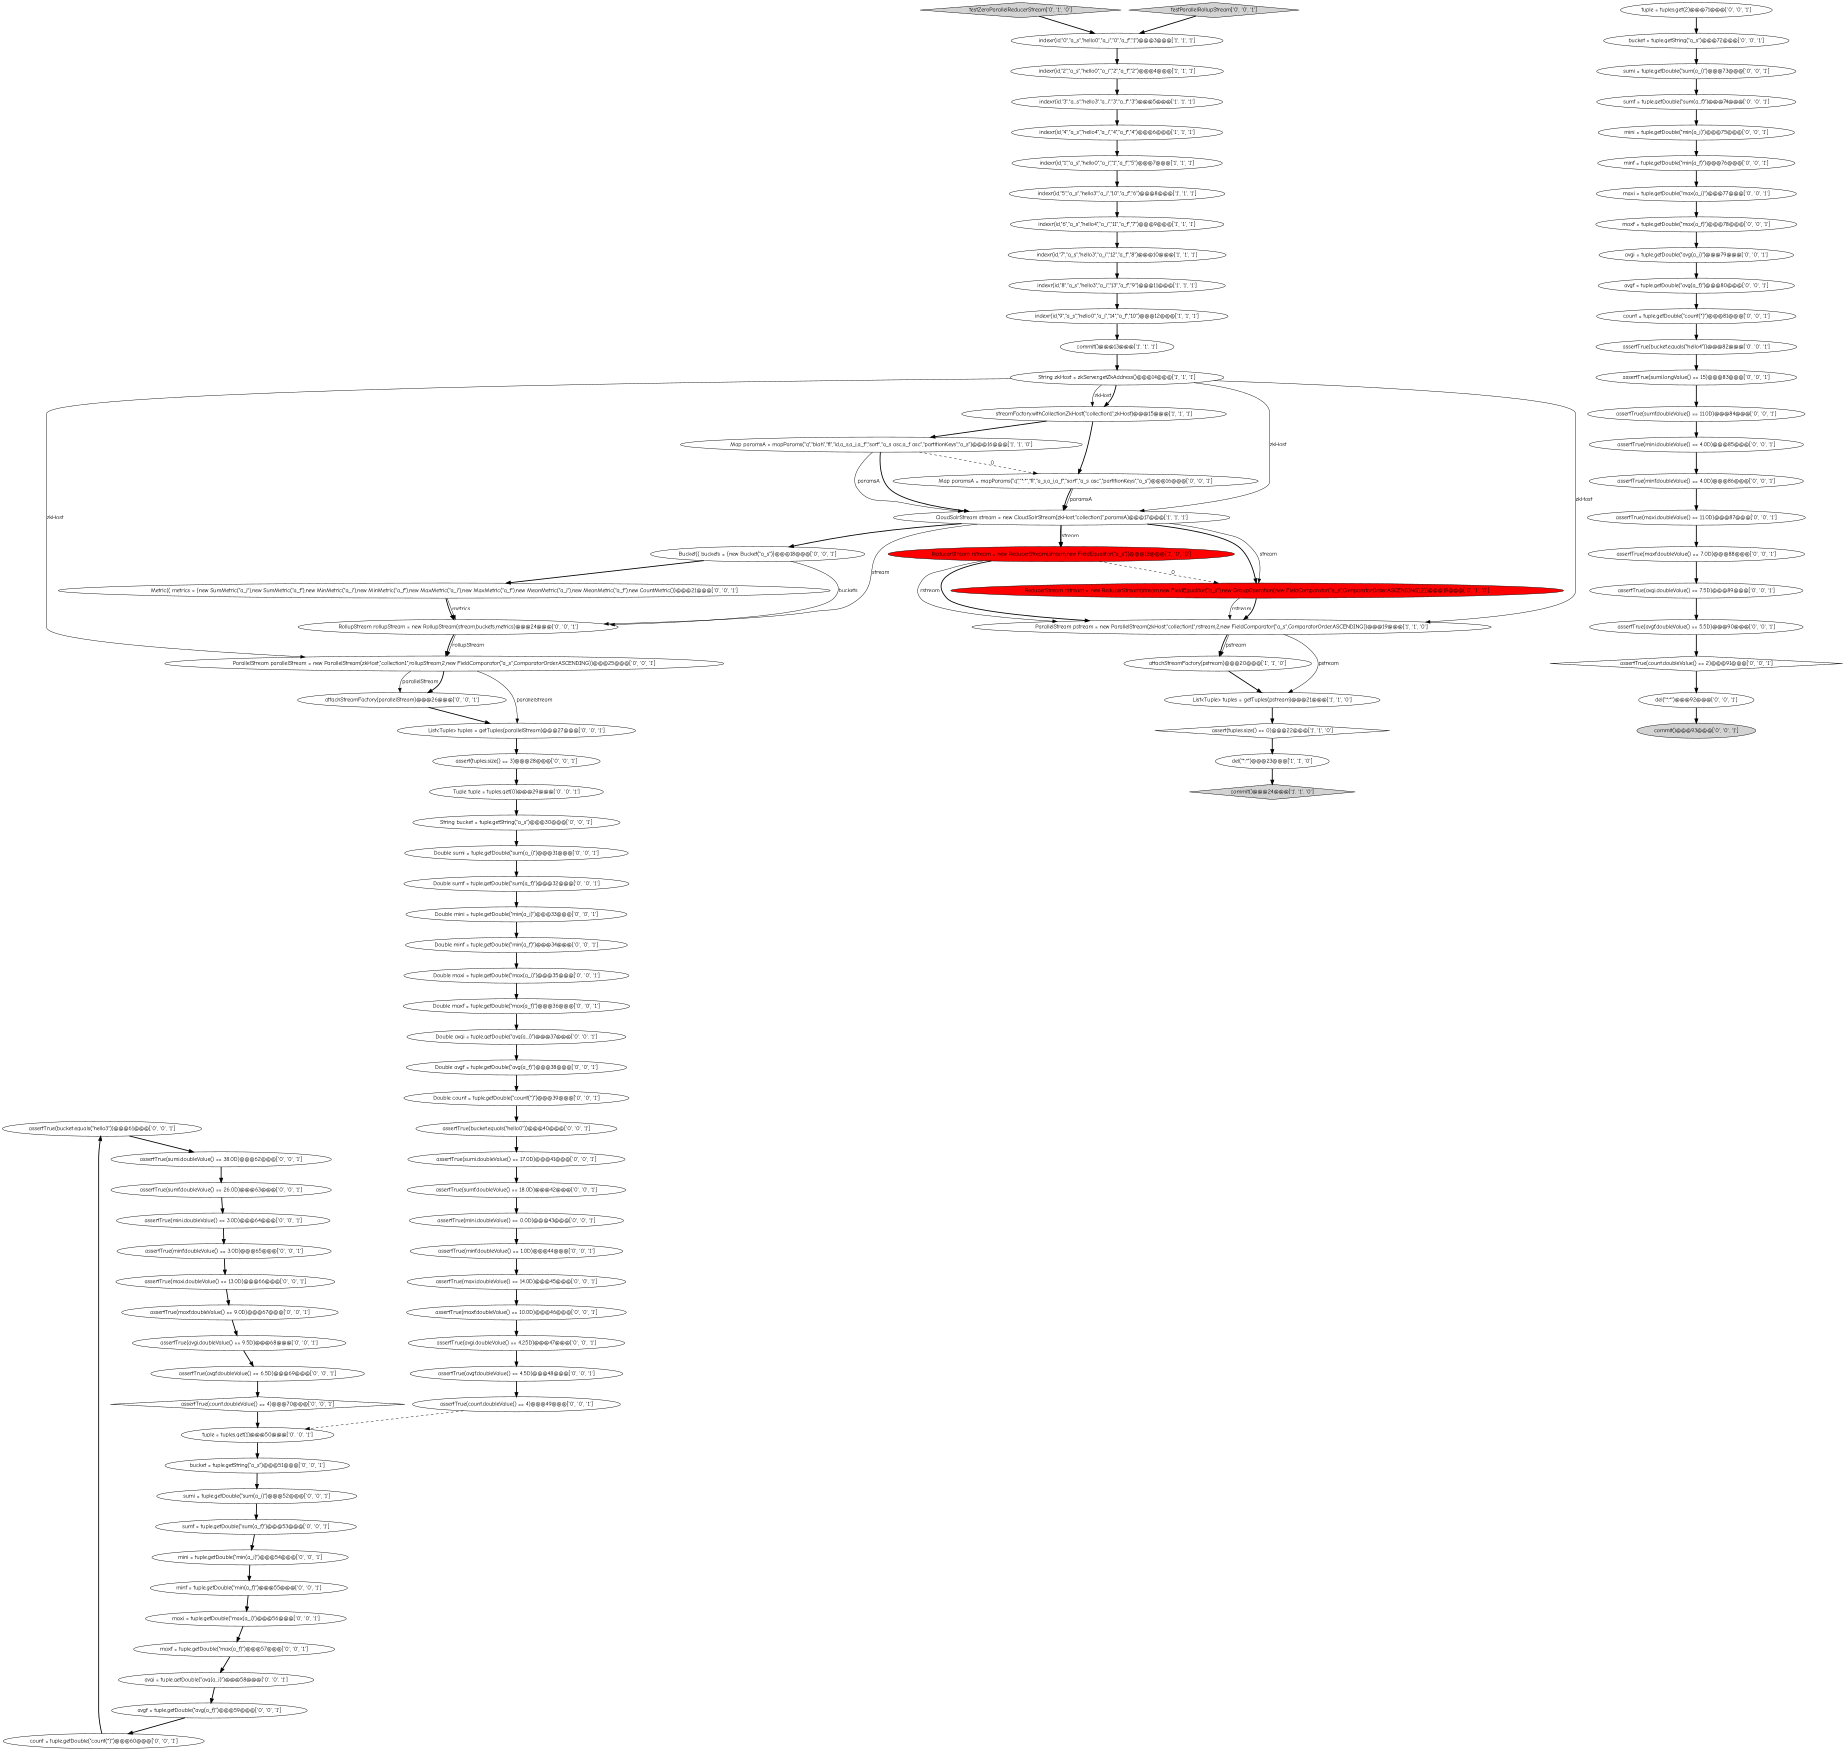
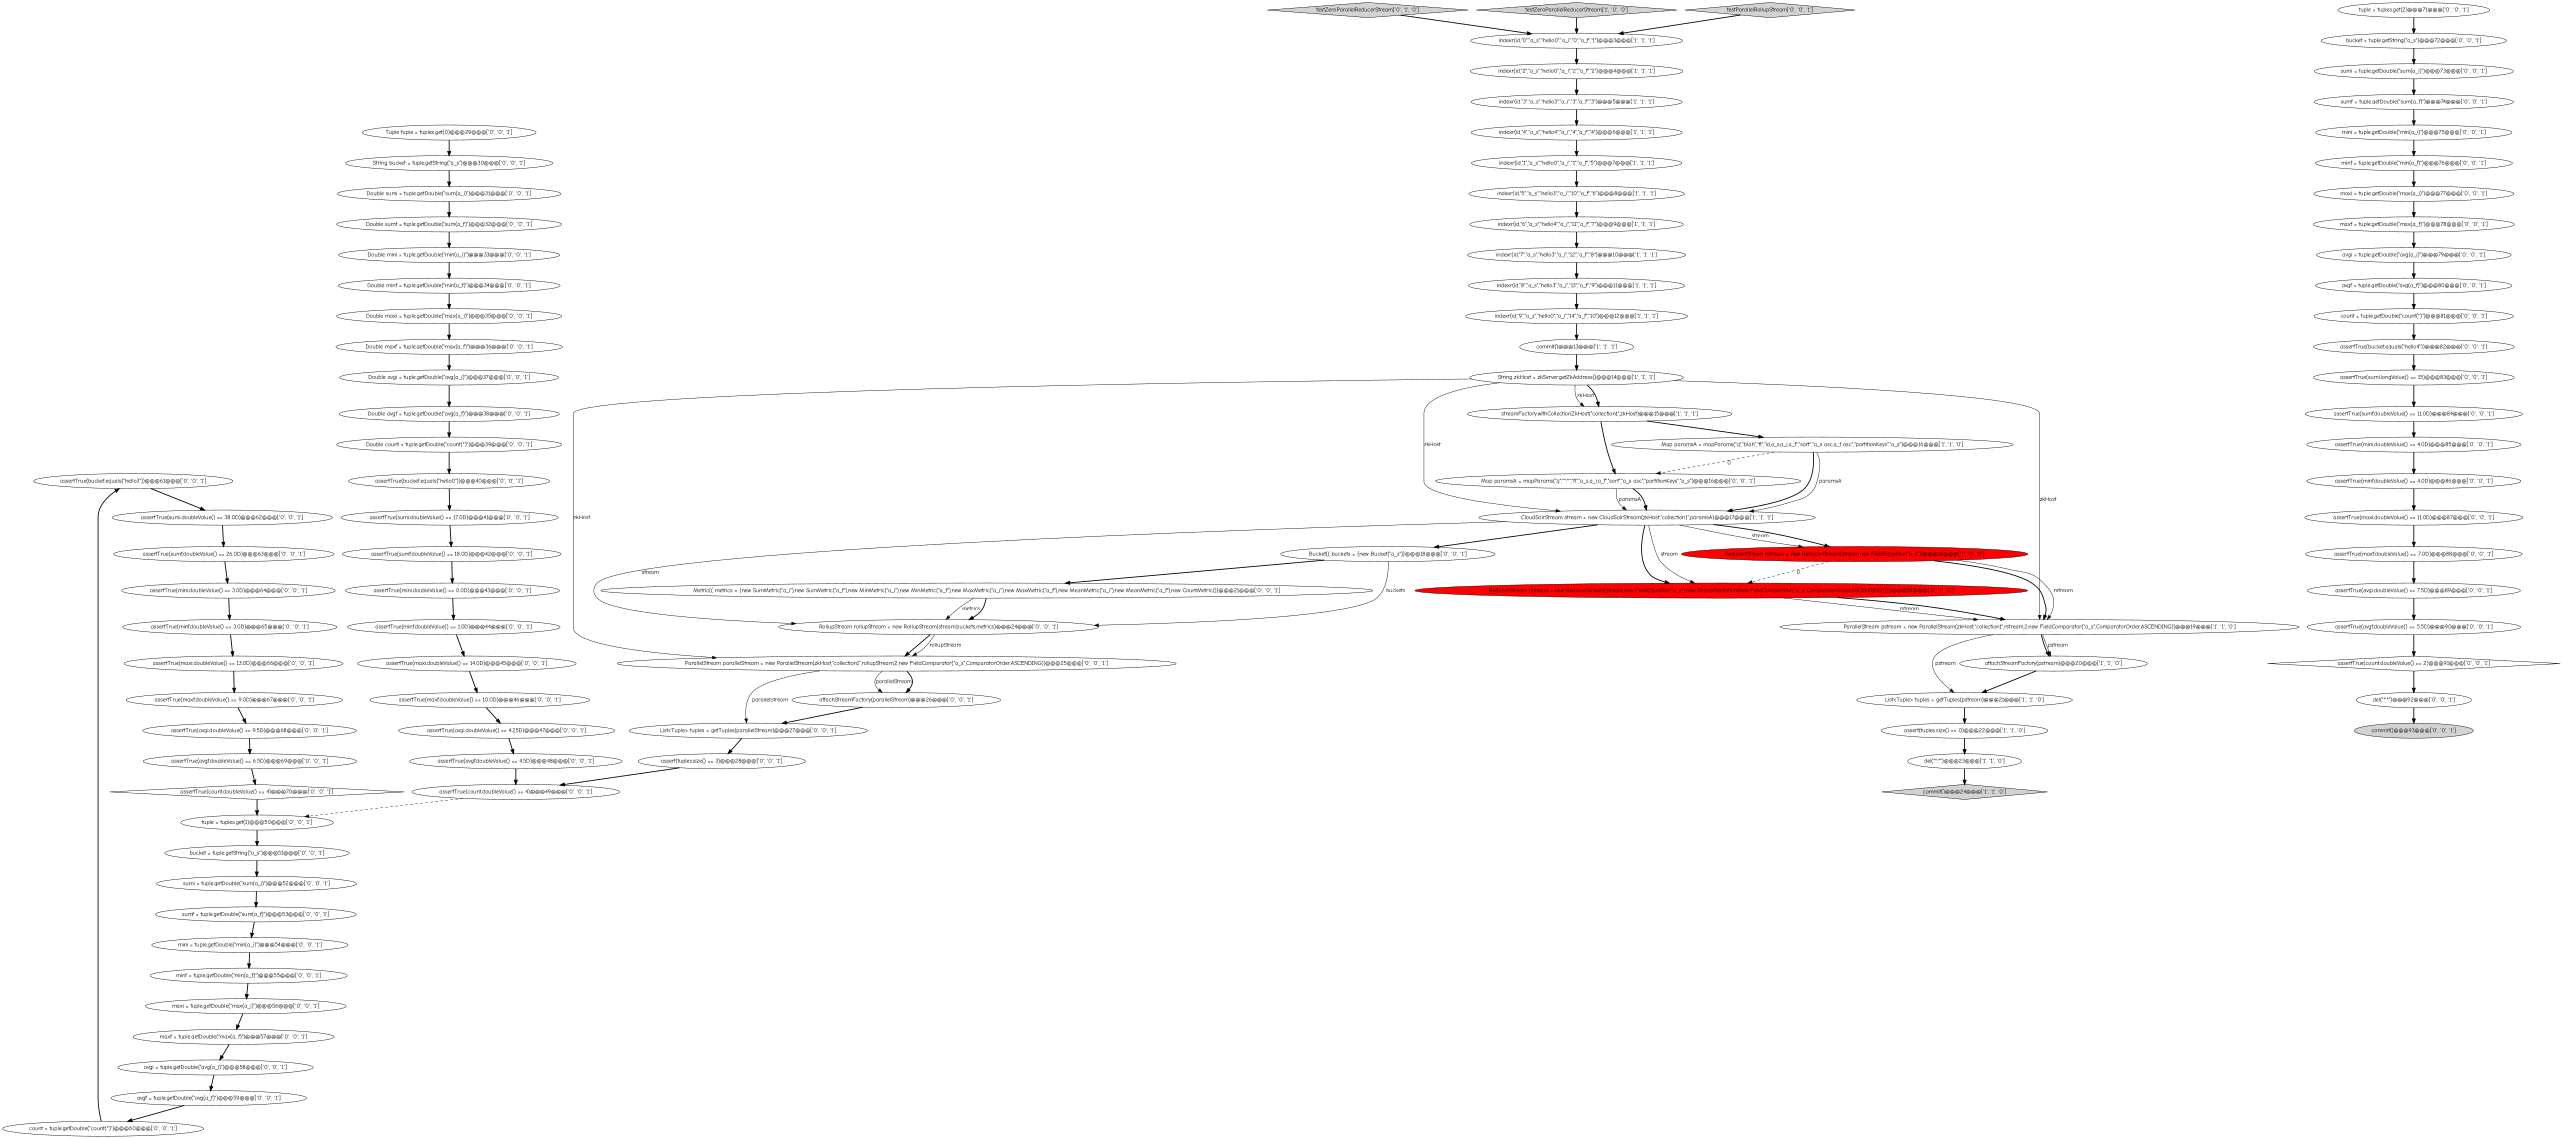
none -> (1577, 10)
(1272, 731) -> (1965, 731)
(516, 775) -> (622, 776)
